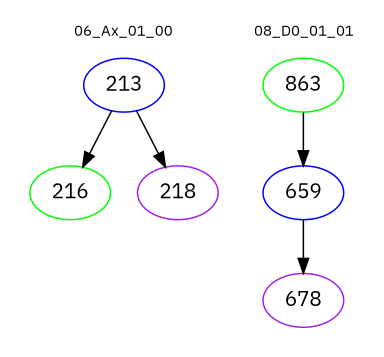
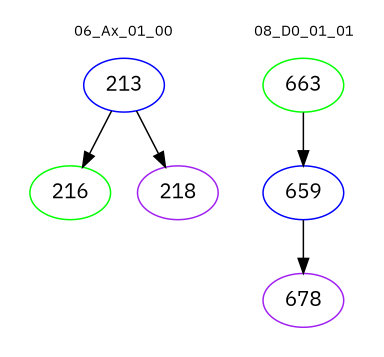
(303, 85) -> (303, 85)
